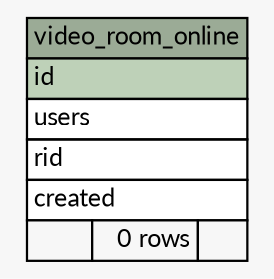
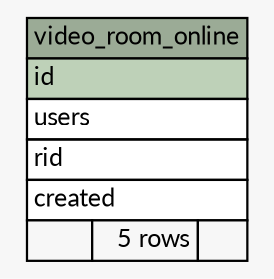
(154, 239) -> (154, 239)
